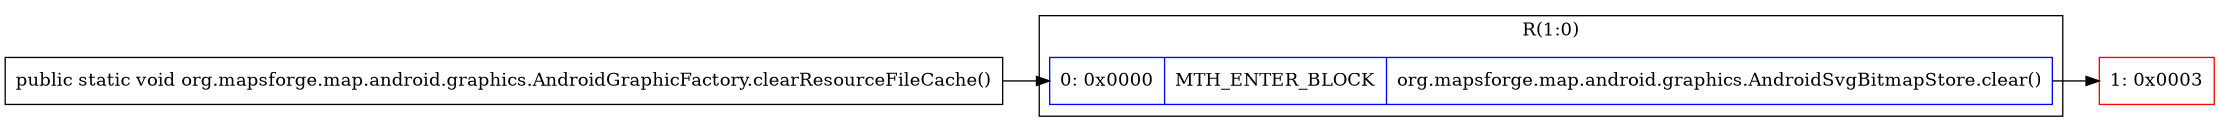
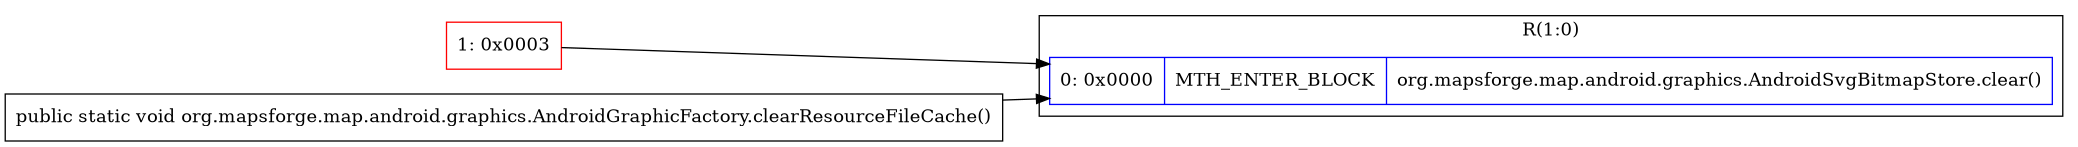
(2071, 81) -> (799, 56)
